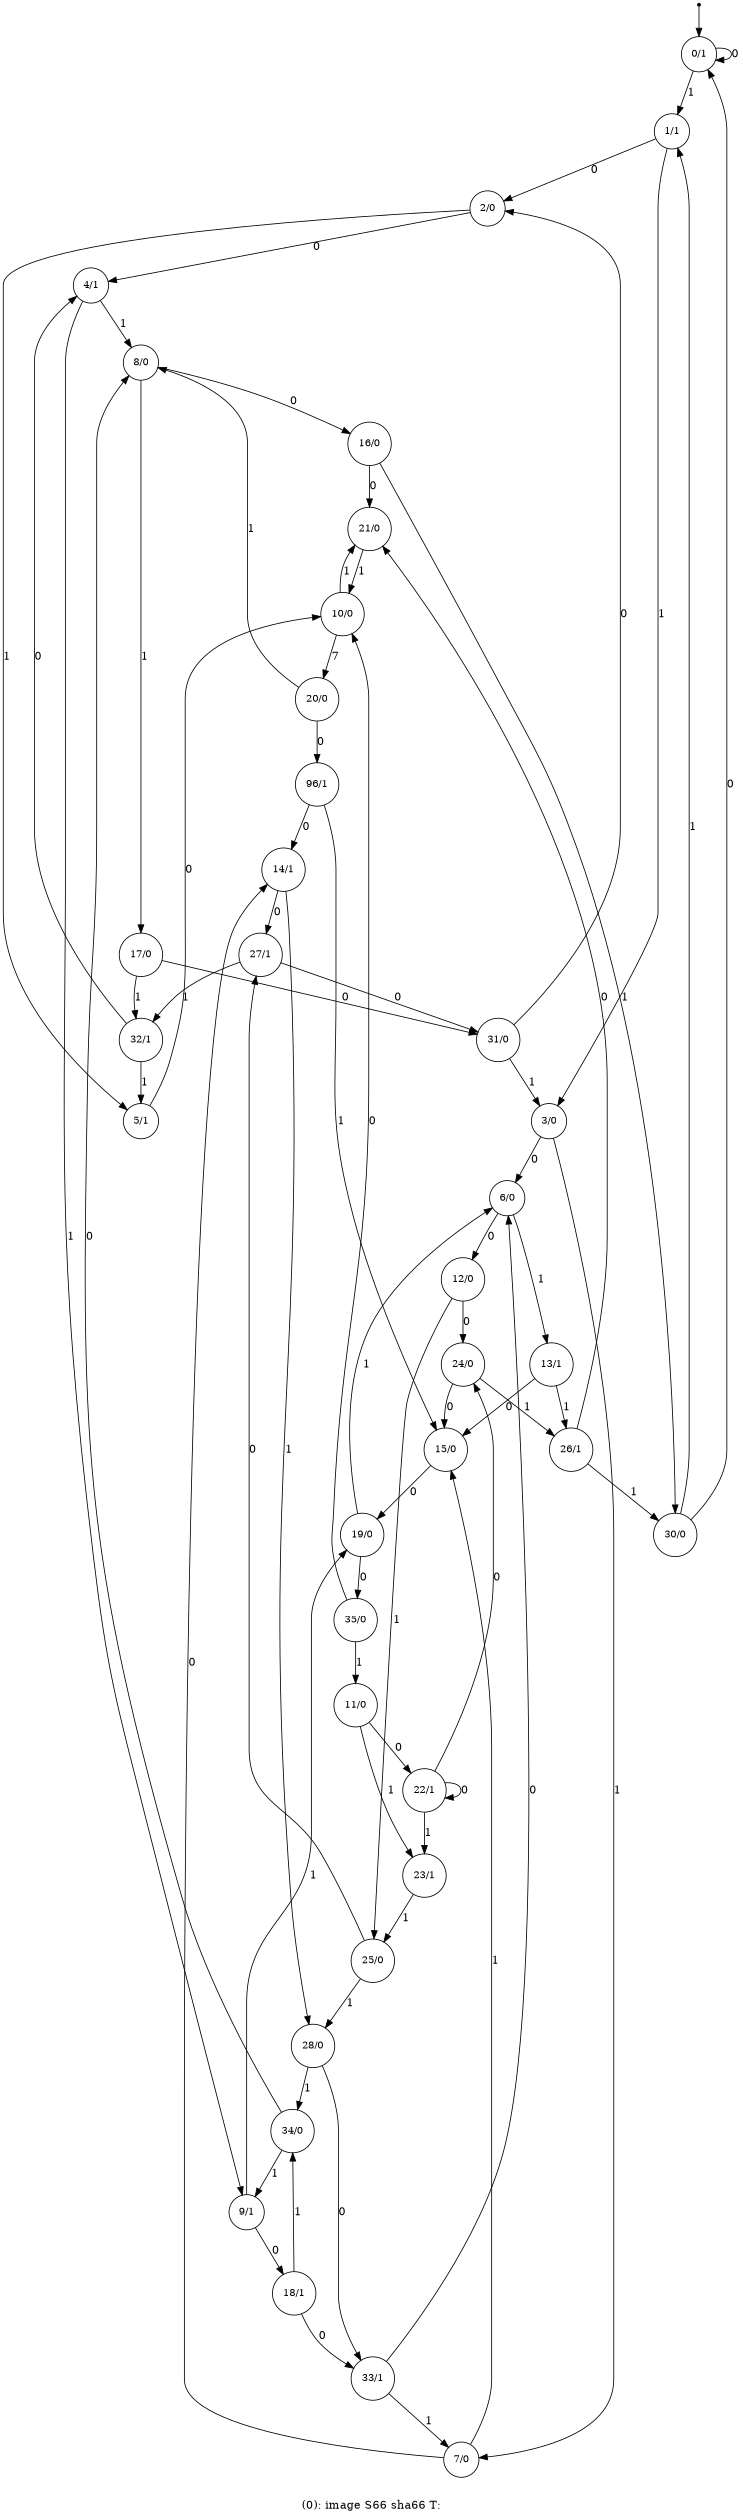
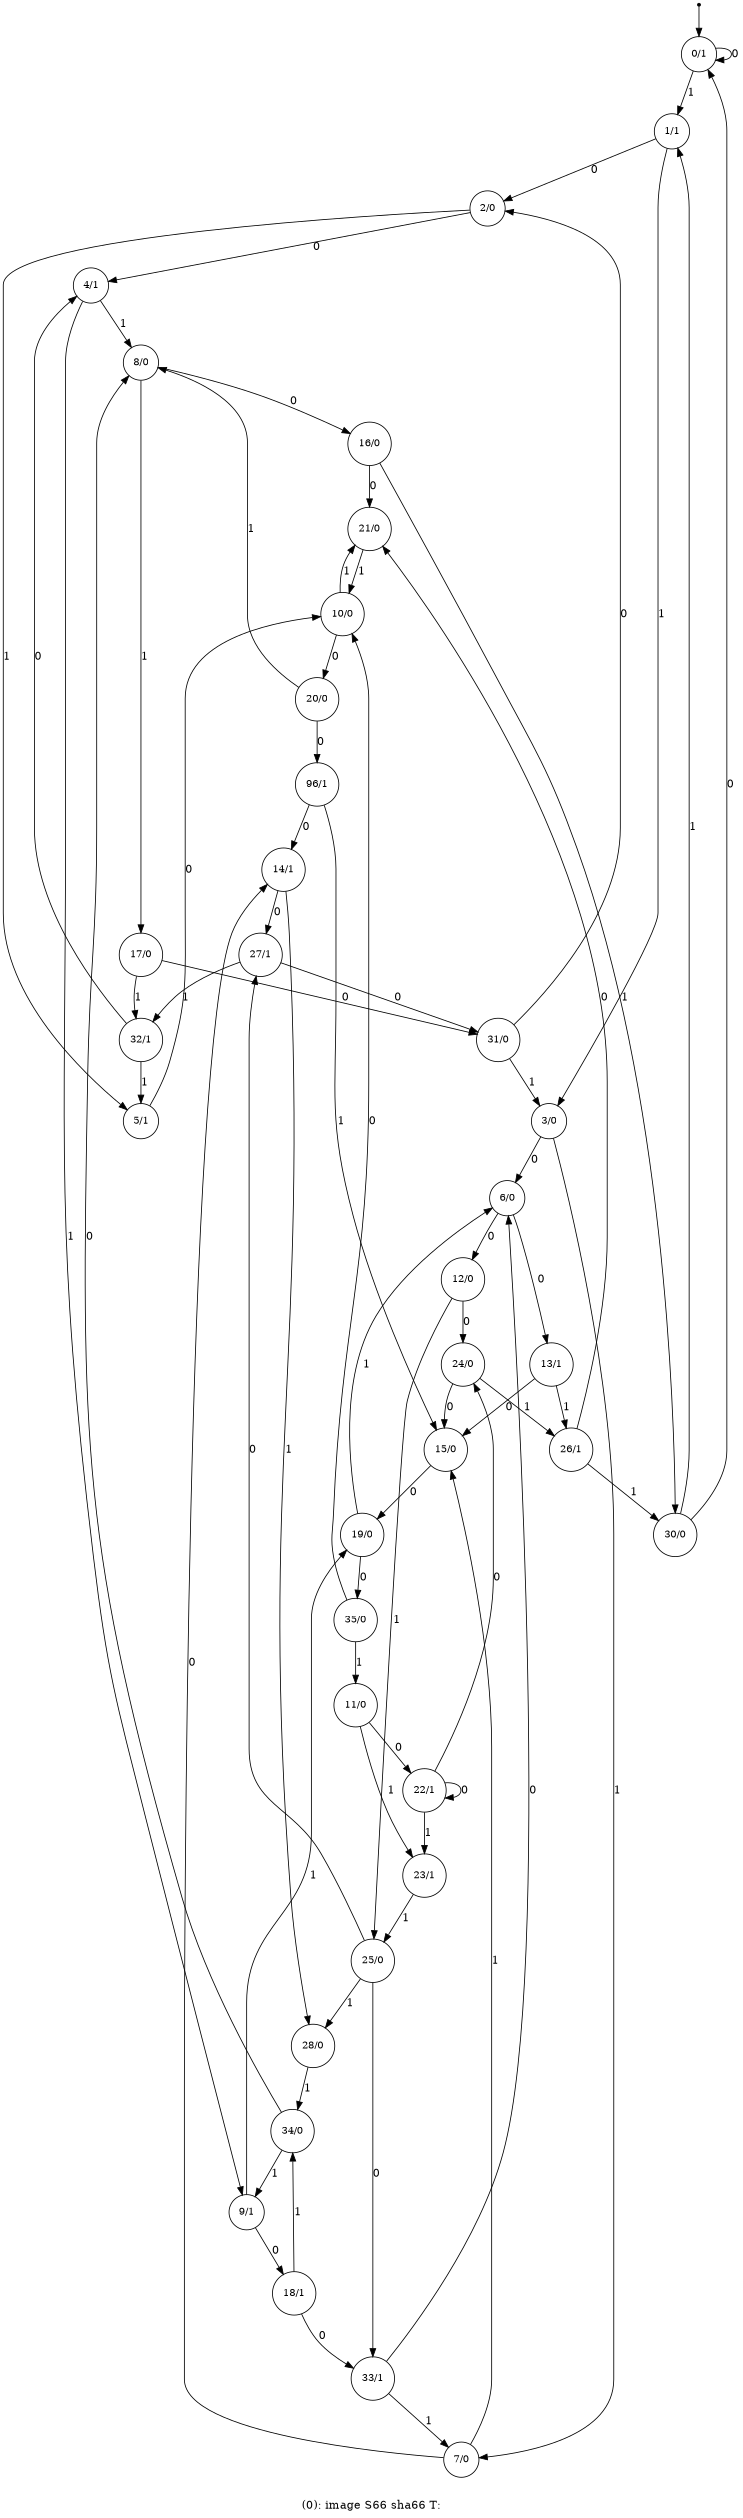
(336, 657) -> (336, 657)
(542, 1279) -> (542, 1279)
(338, 2210) -> (373, 2166)
